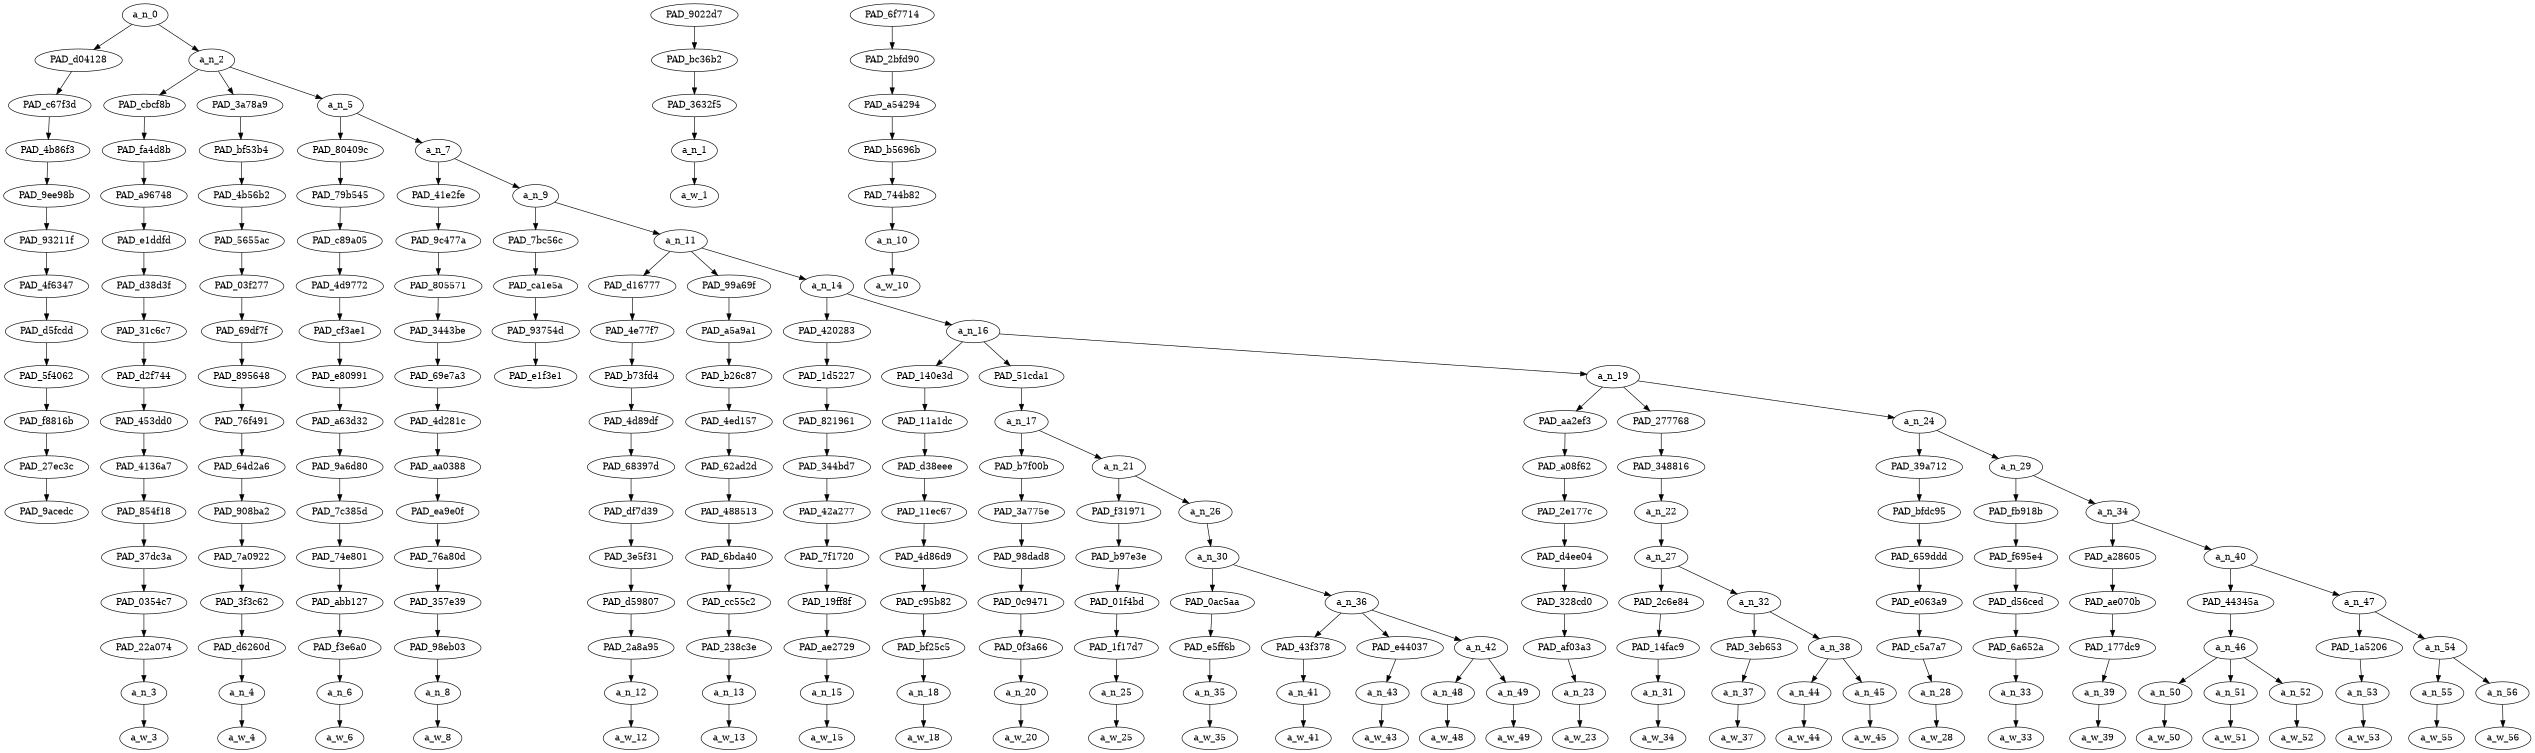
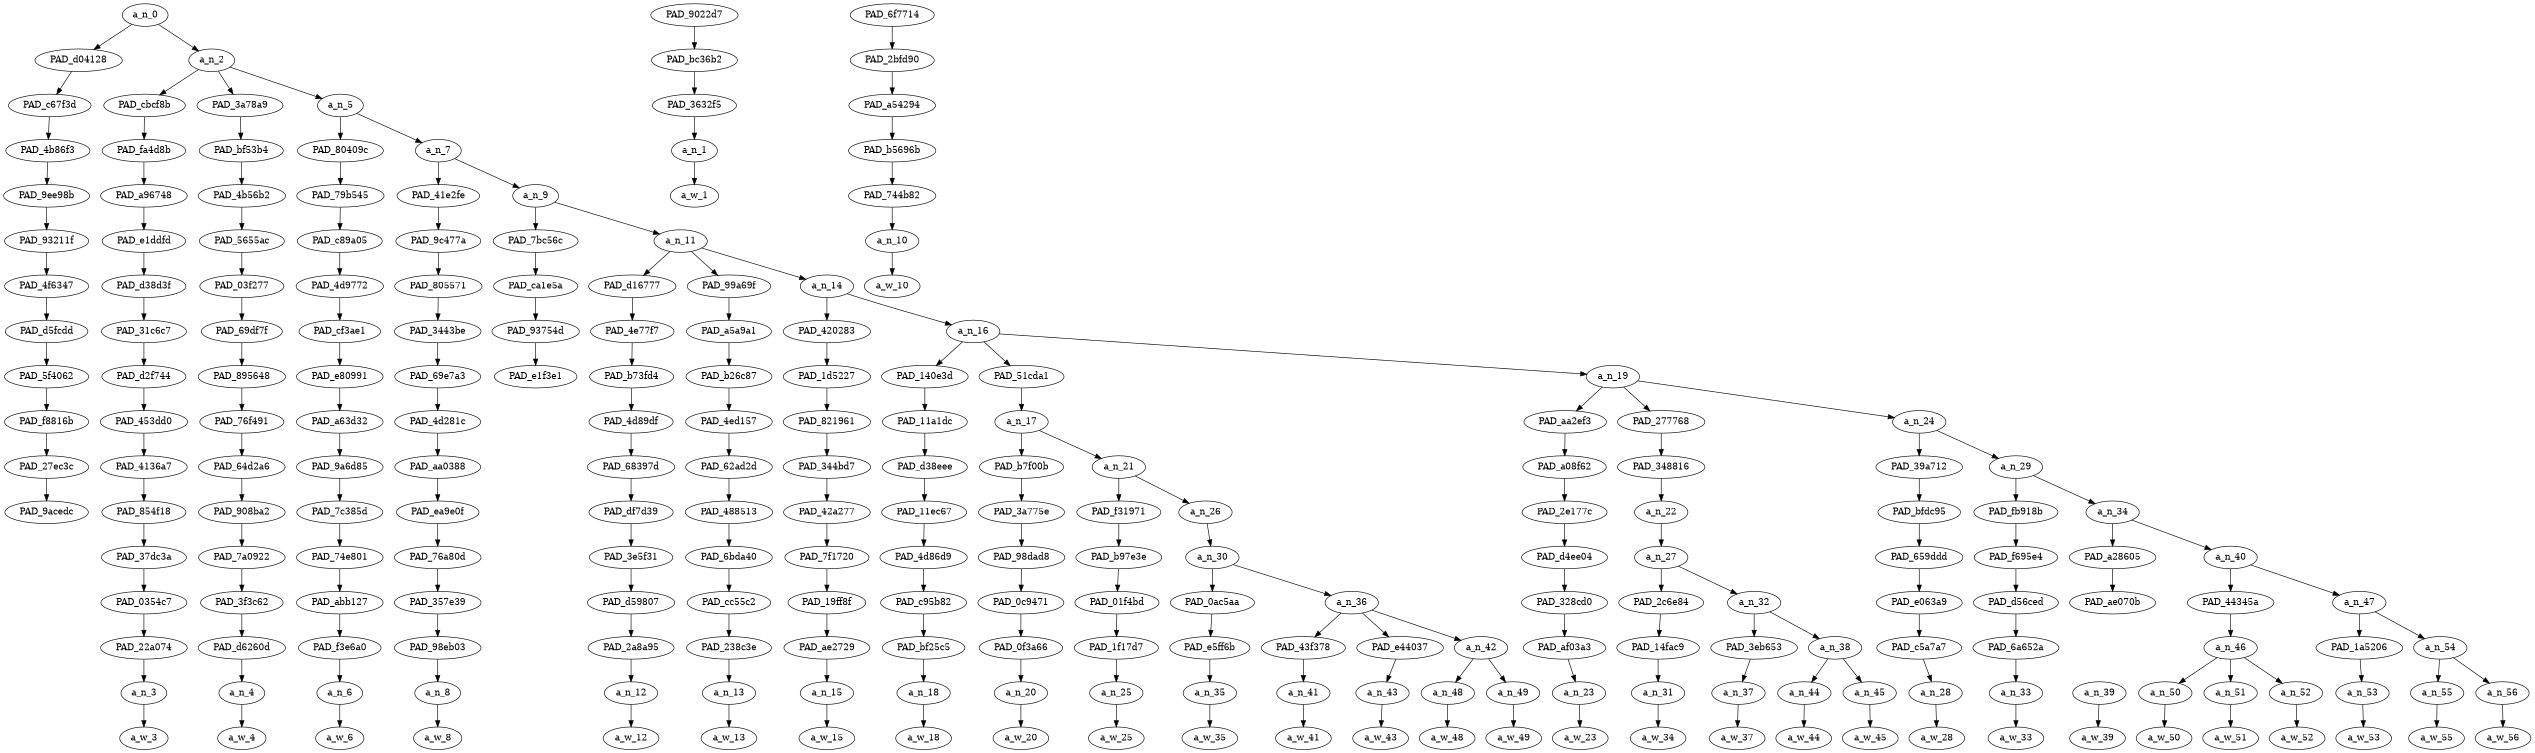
(340, 467) -> (340, 467)
(2113, 648) -> none
